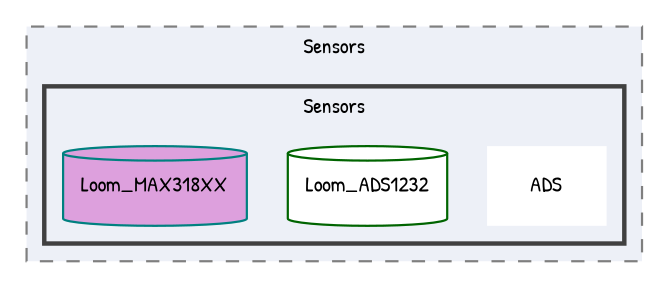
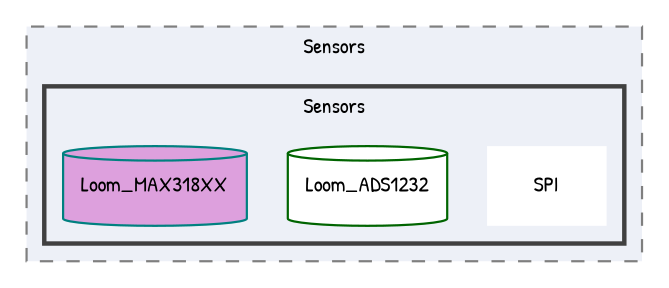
(547, 186) -> (547, 186)
